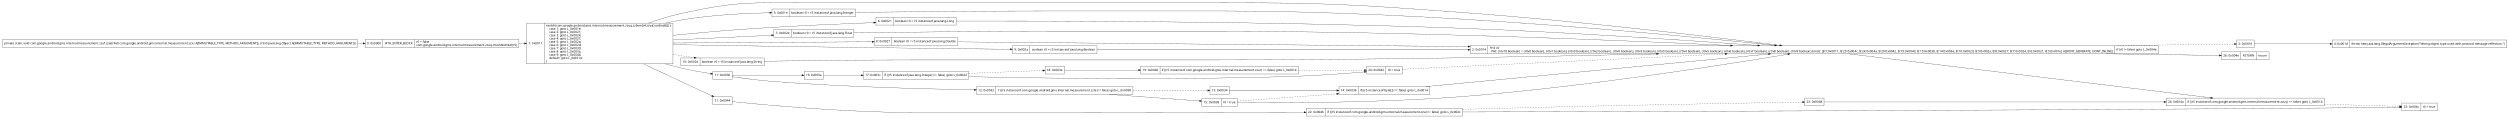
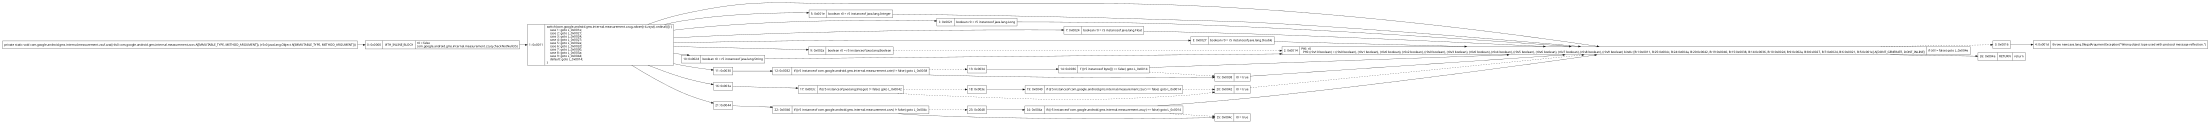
(399, 43) -> (399, 45)
(1282, 50) -> (1086, 51)
(684, 56) -> (680, 54)
(767, 75) -> (679, 76)
(2030, 76) -> (1377, 84)
(1167, 79) -> (1055, 99)
(1287, 98) -> (1181, 74)
